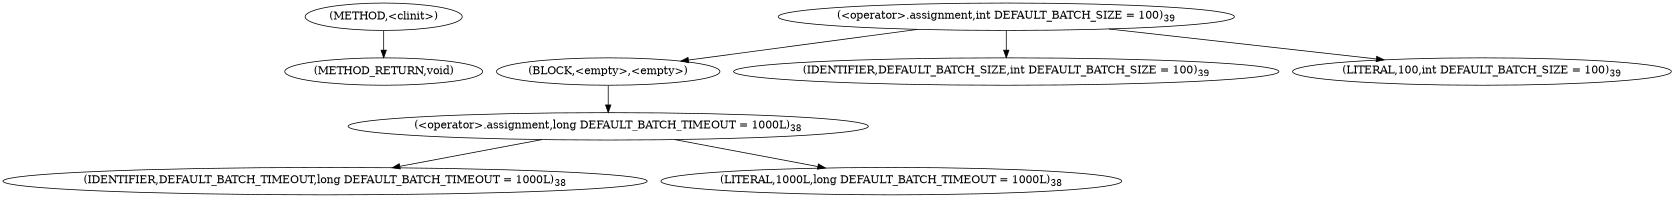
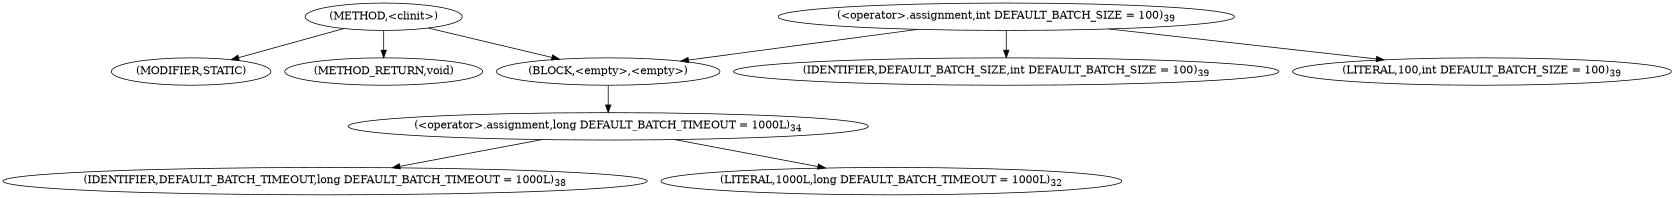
none -> (490, 43)
none -> (191, 72)
(796, 125) -> (796, 125)
(1057, 180) -> (1057, 180)
